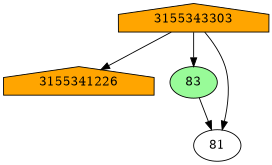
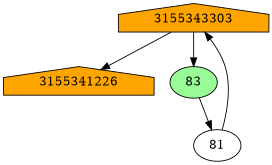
(227, 74) -> (228, 83)
